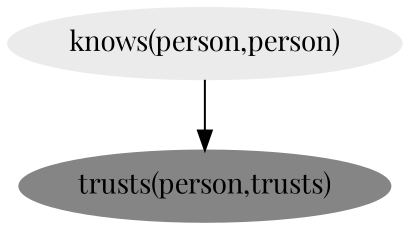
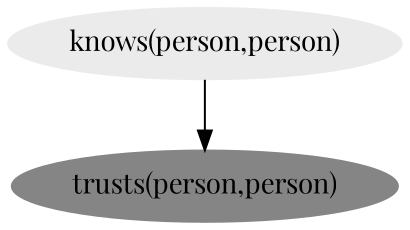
(205, 186) -> (205, 186)
